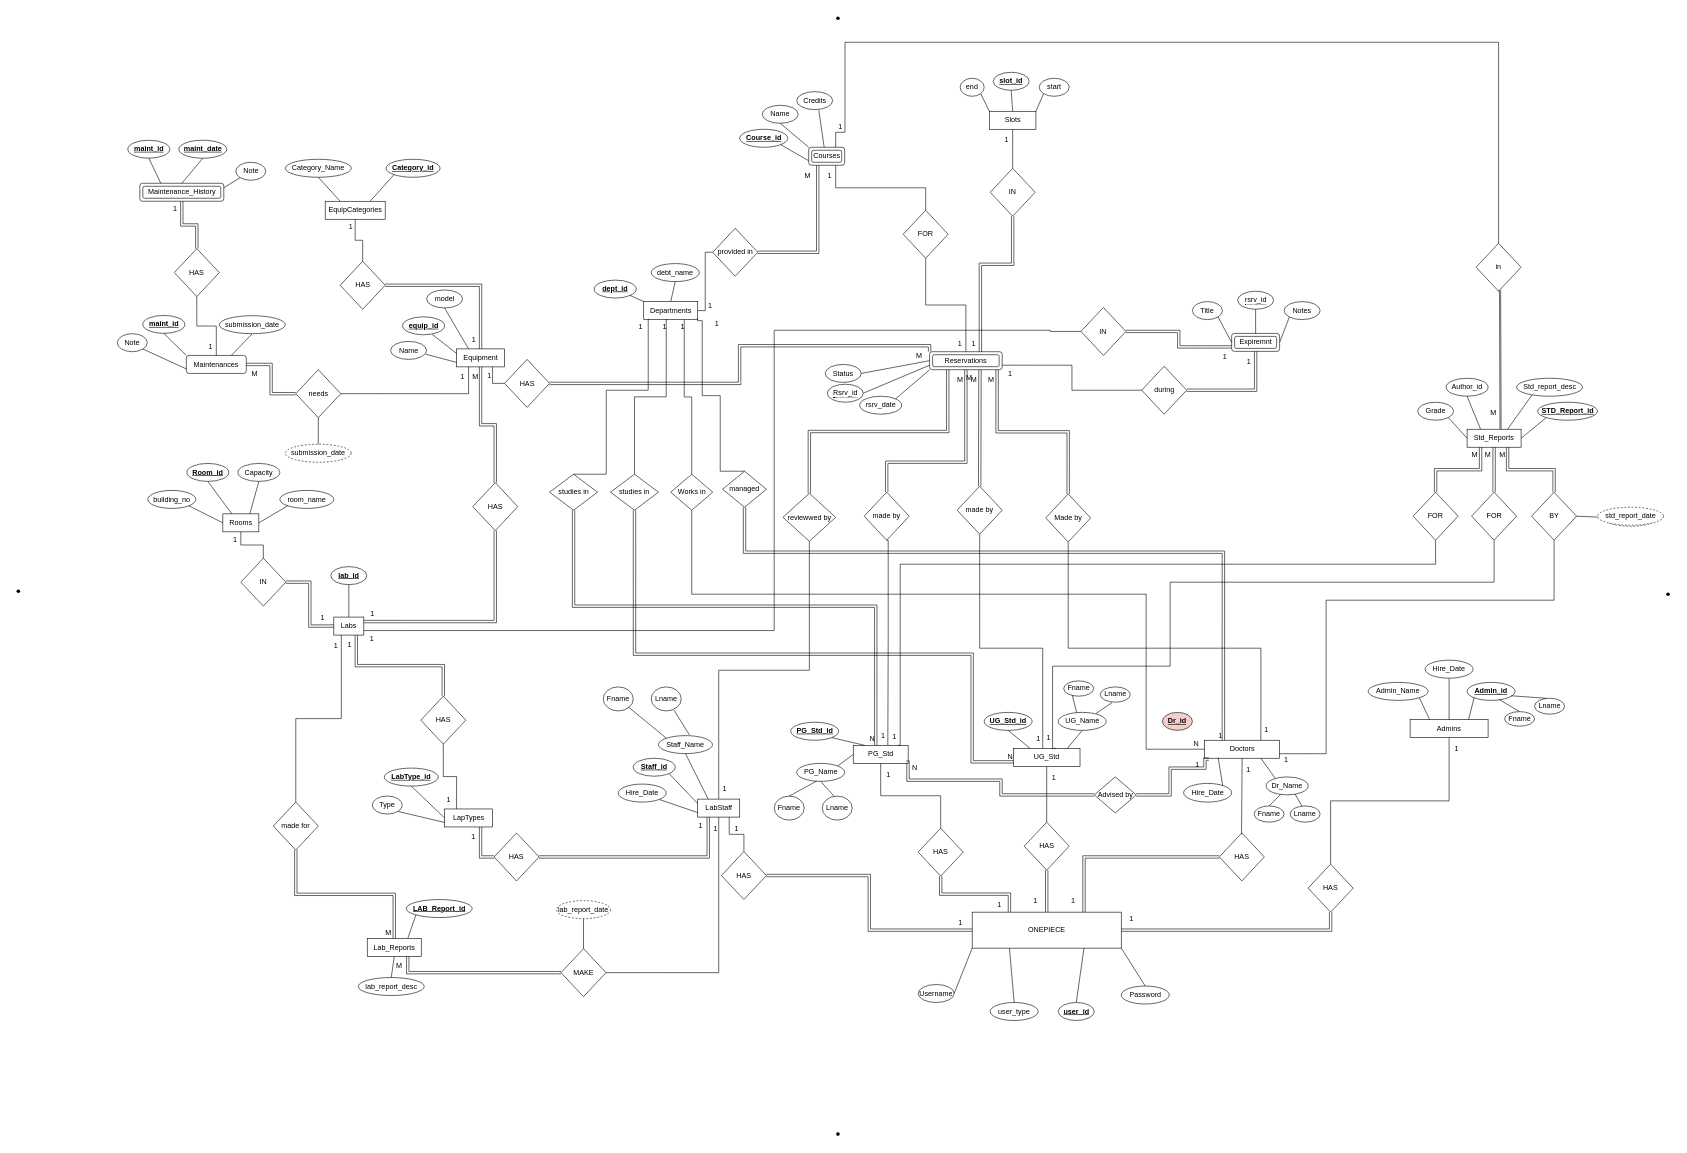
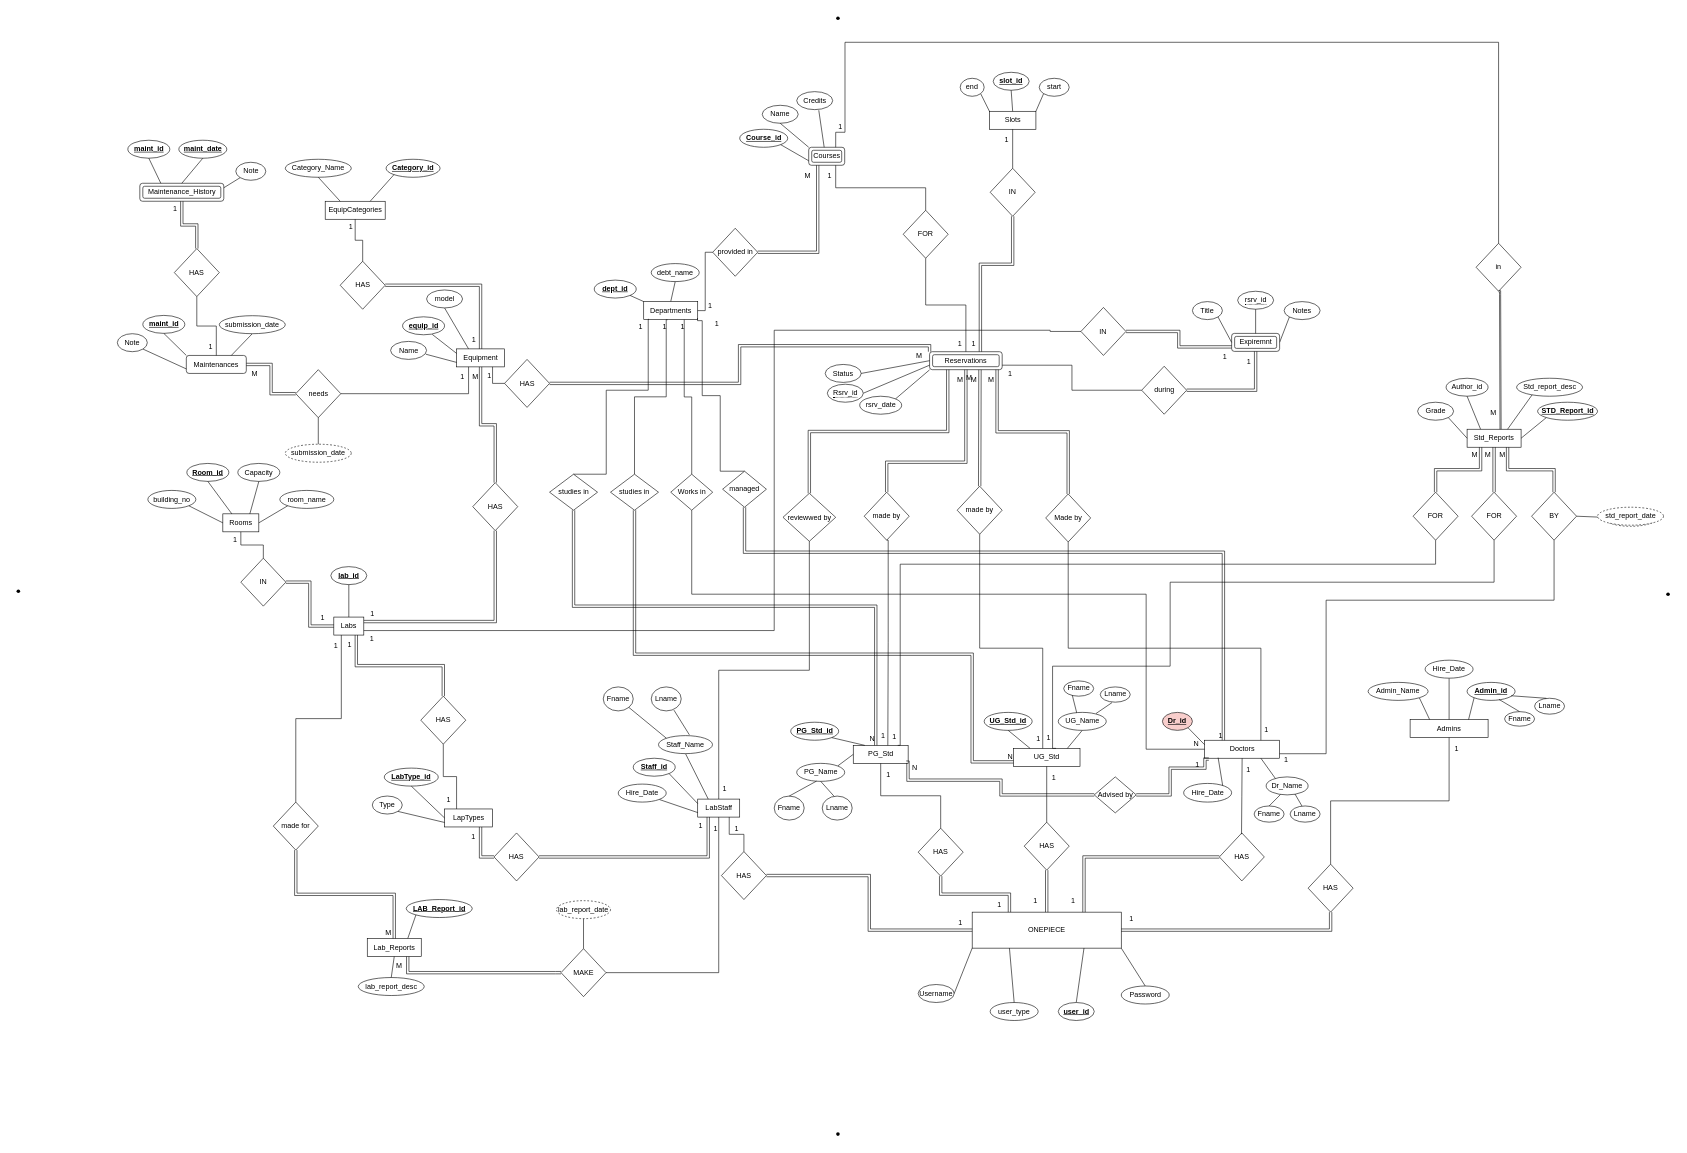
none -> (1197, 737)
